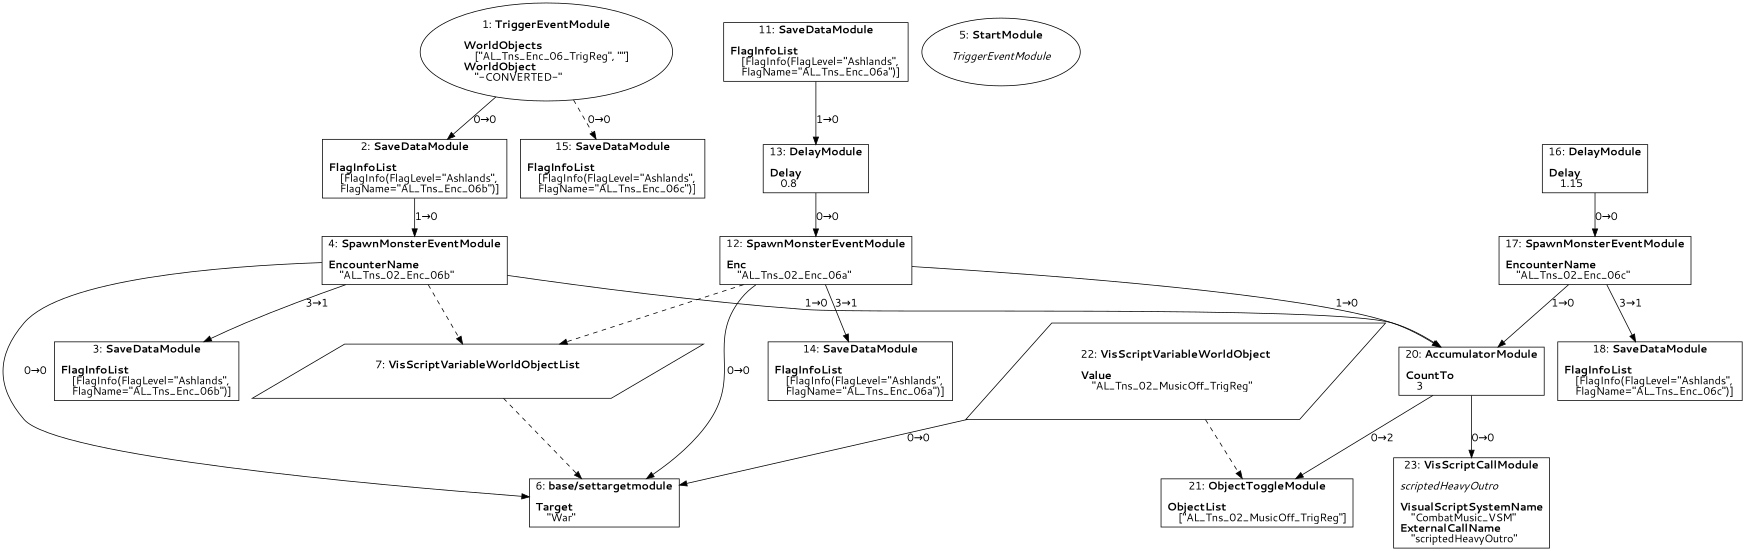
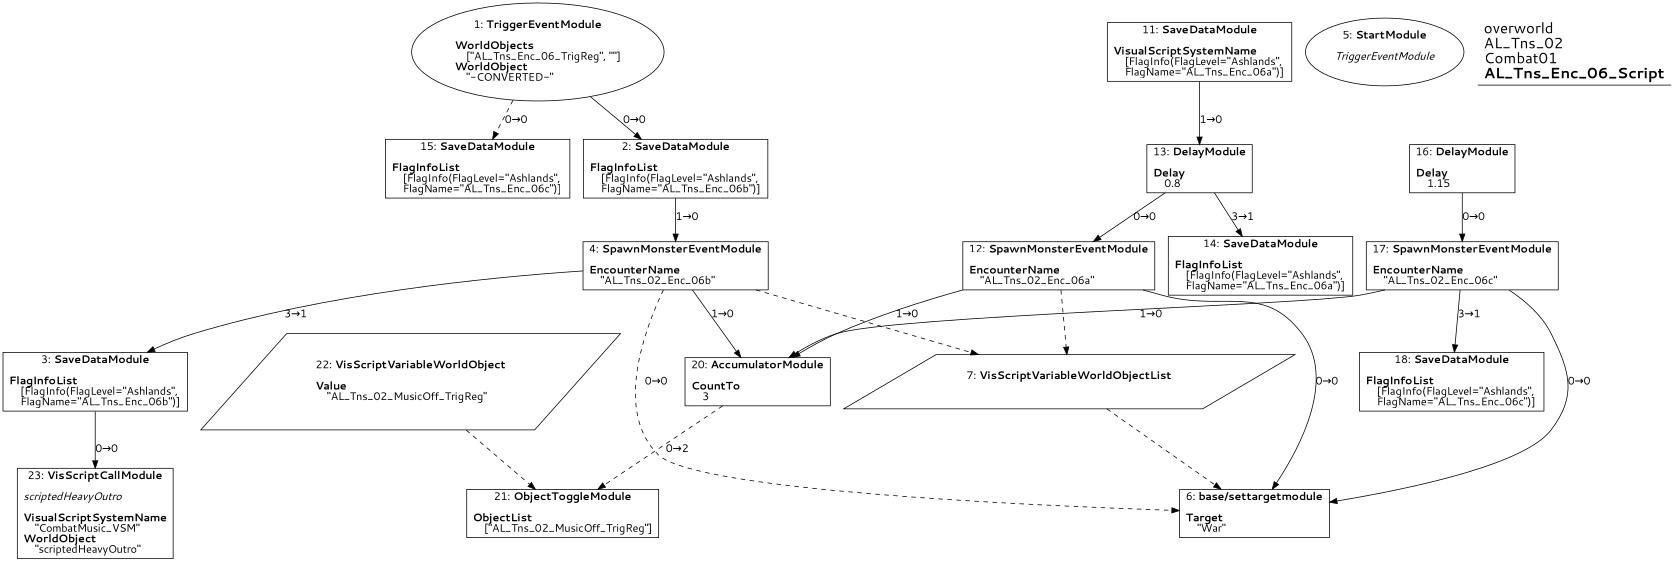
(764, 51) -> (1185, 51)
none -> (1574, 52)
(736, 265) -> (1014, 270)
(834, 305) -> (1226, 211)
(1472, 423) -> (95, 436)
(1368, 435) -> (663, 445)
(65, 437) -> (825, 489)
(827, 451) -> (1526, 449)
(1450, 529) -> (60, 539)
